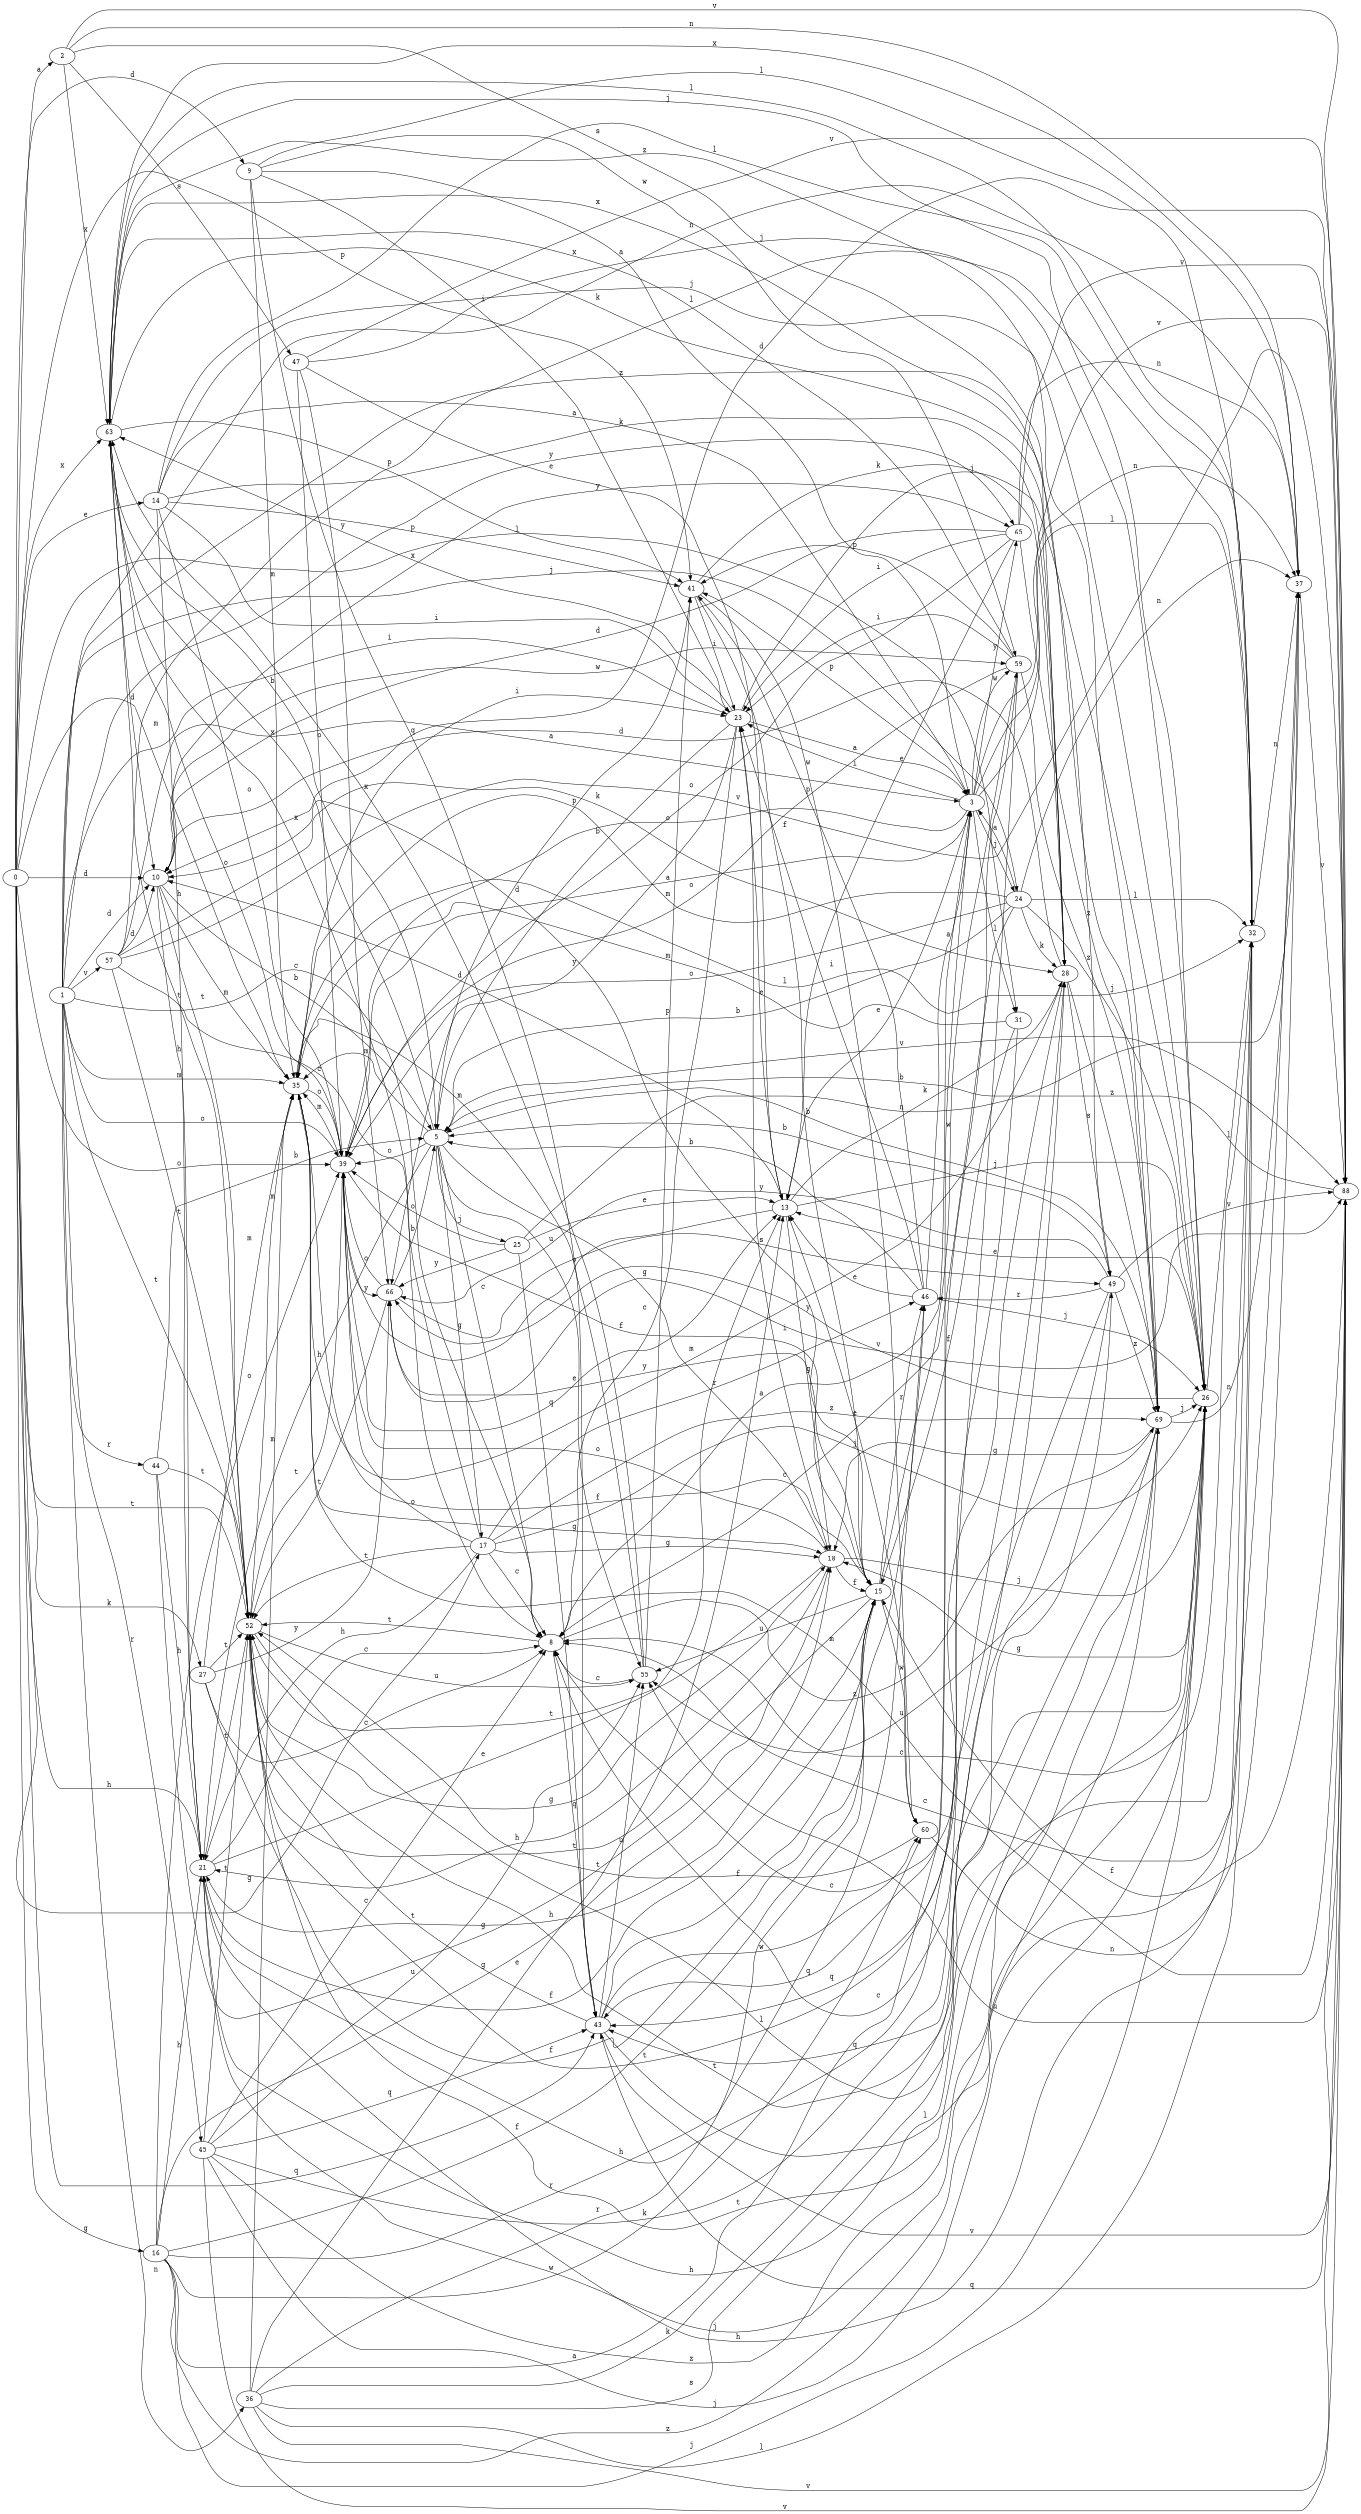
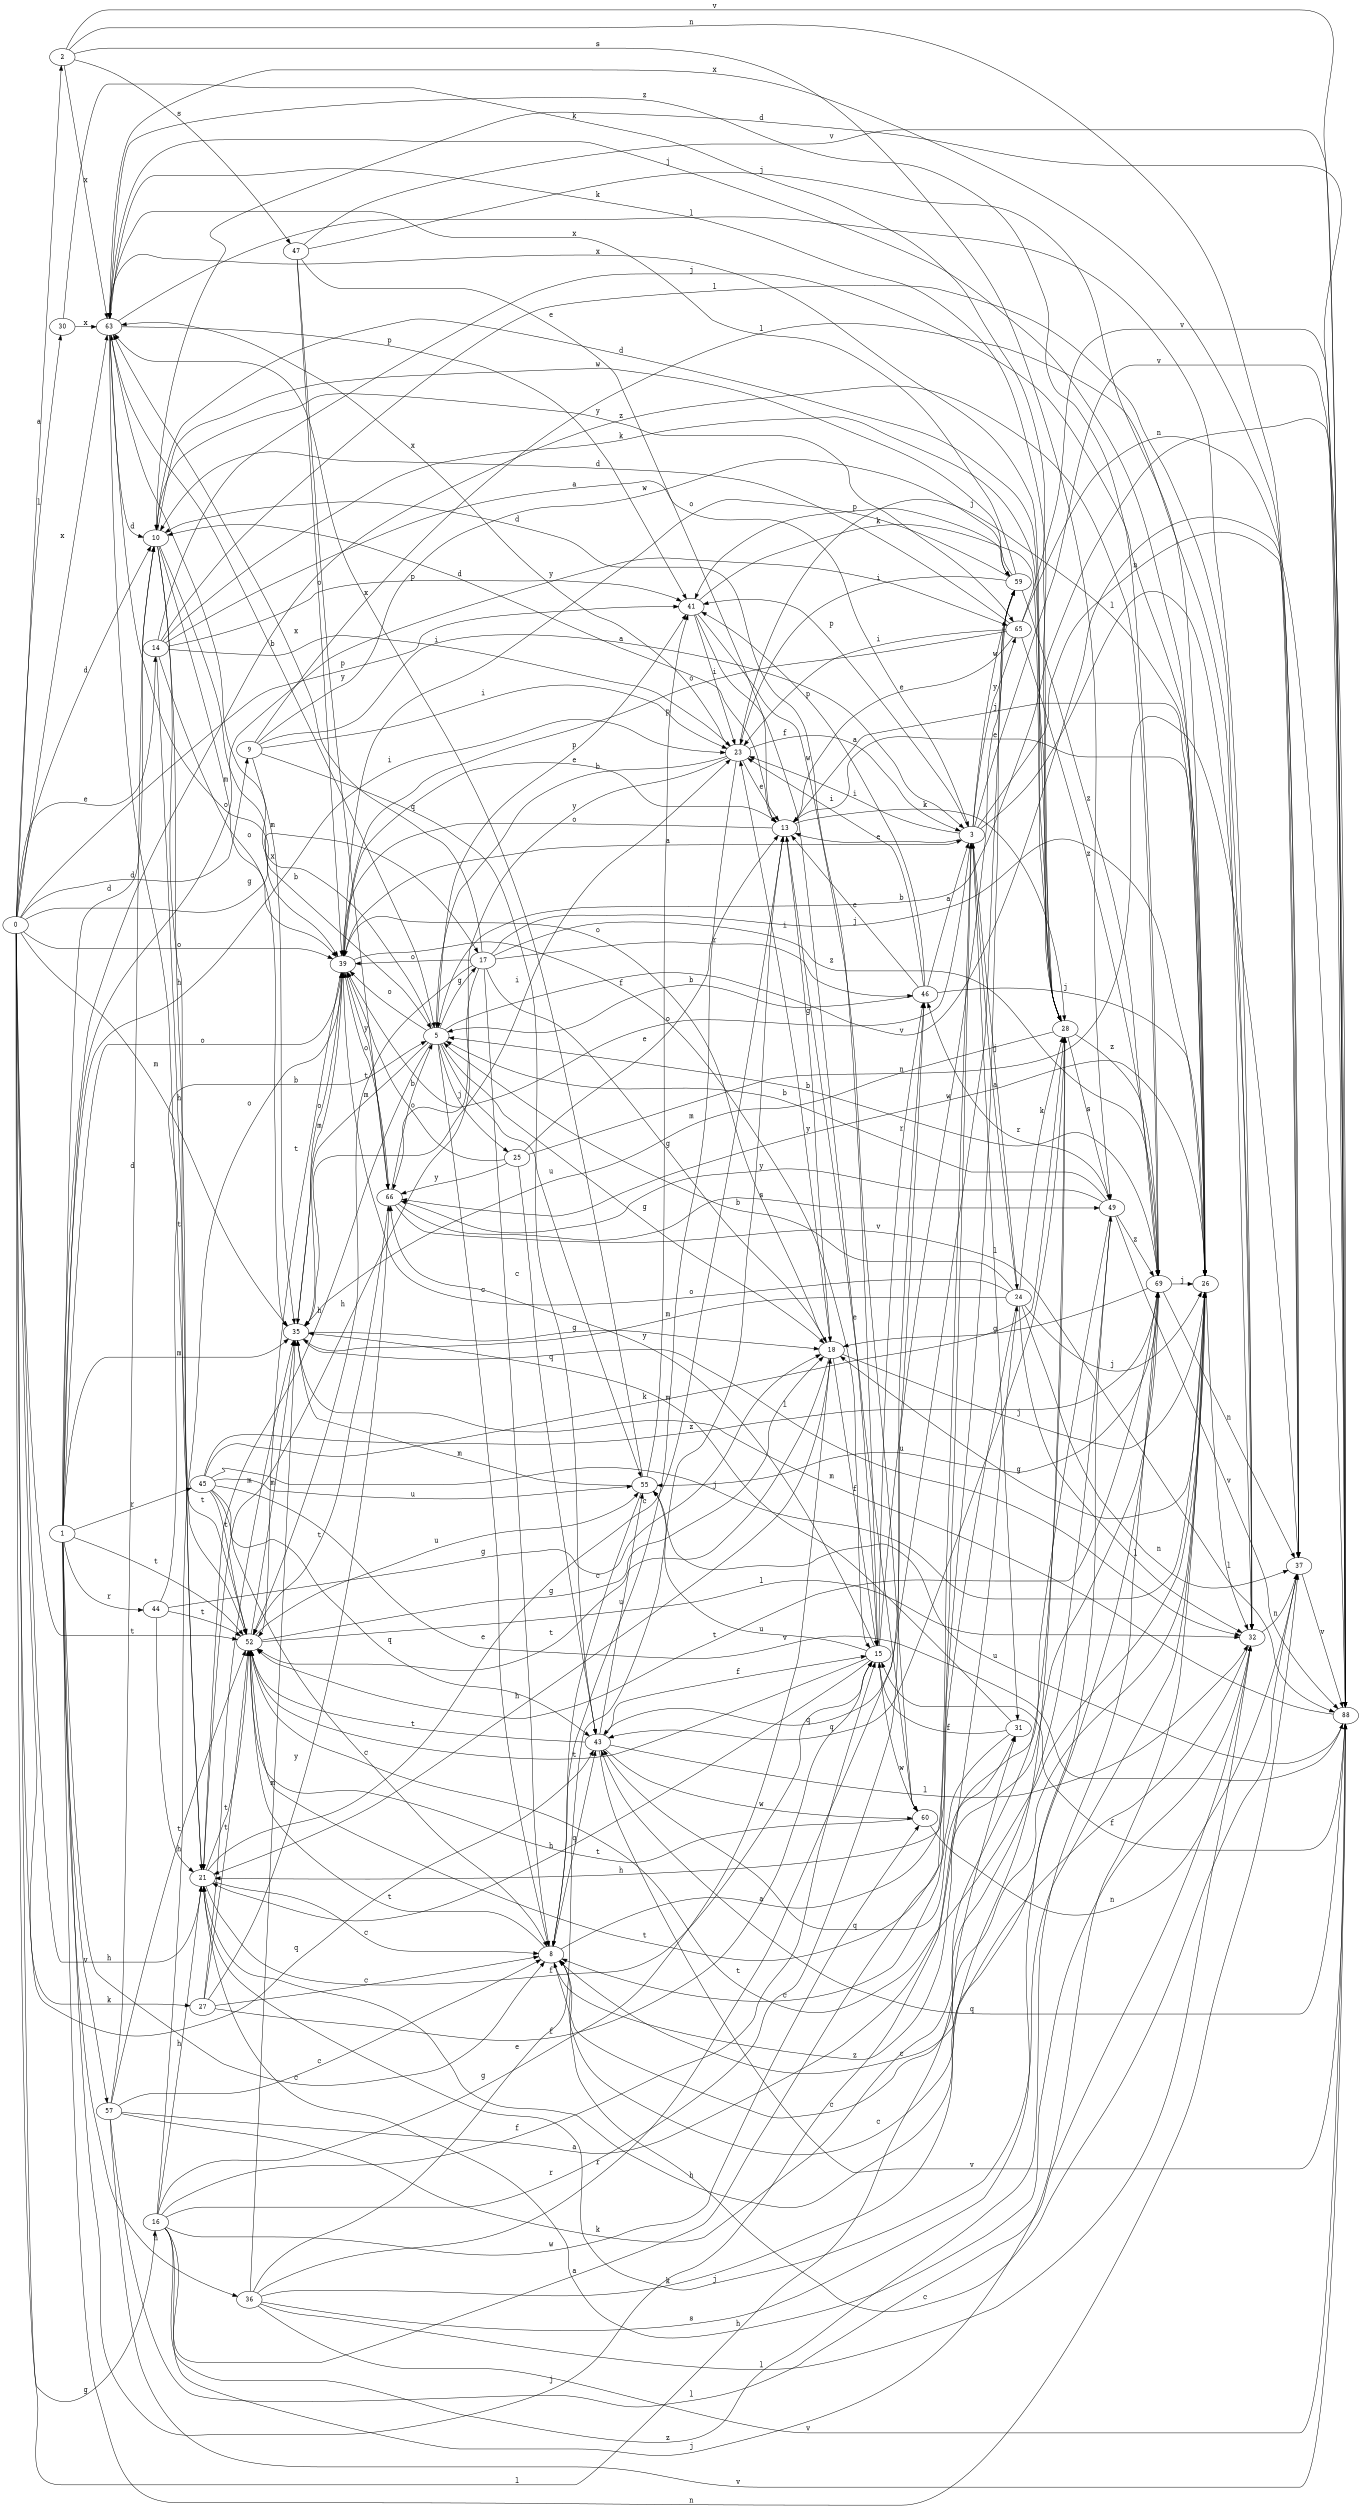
none -> (62, 327)
(426, 725) -> (673, 2135)
(442, 1508) -> none
